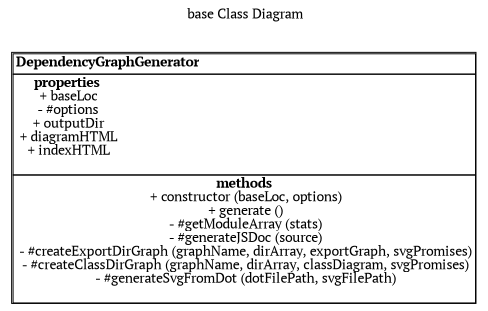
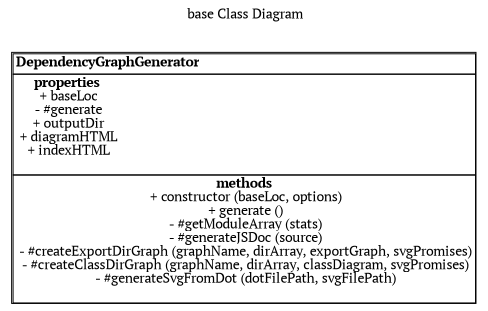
(67, 110) -> (67, 110)
